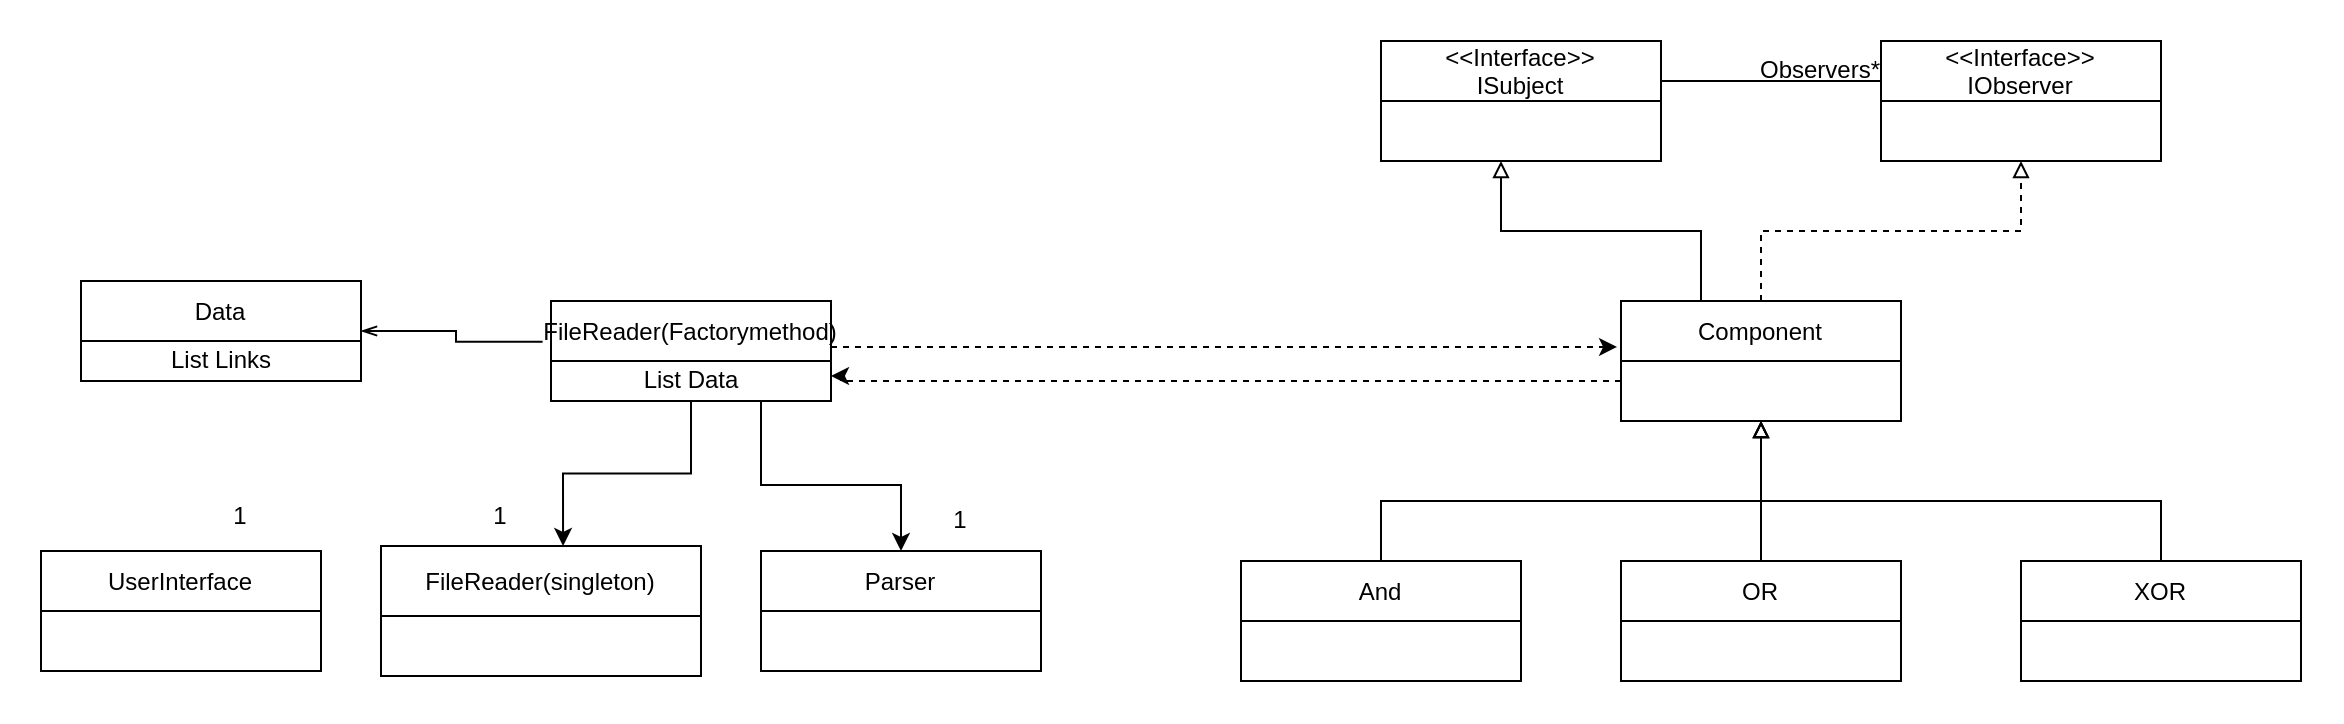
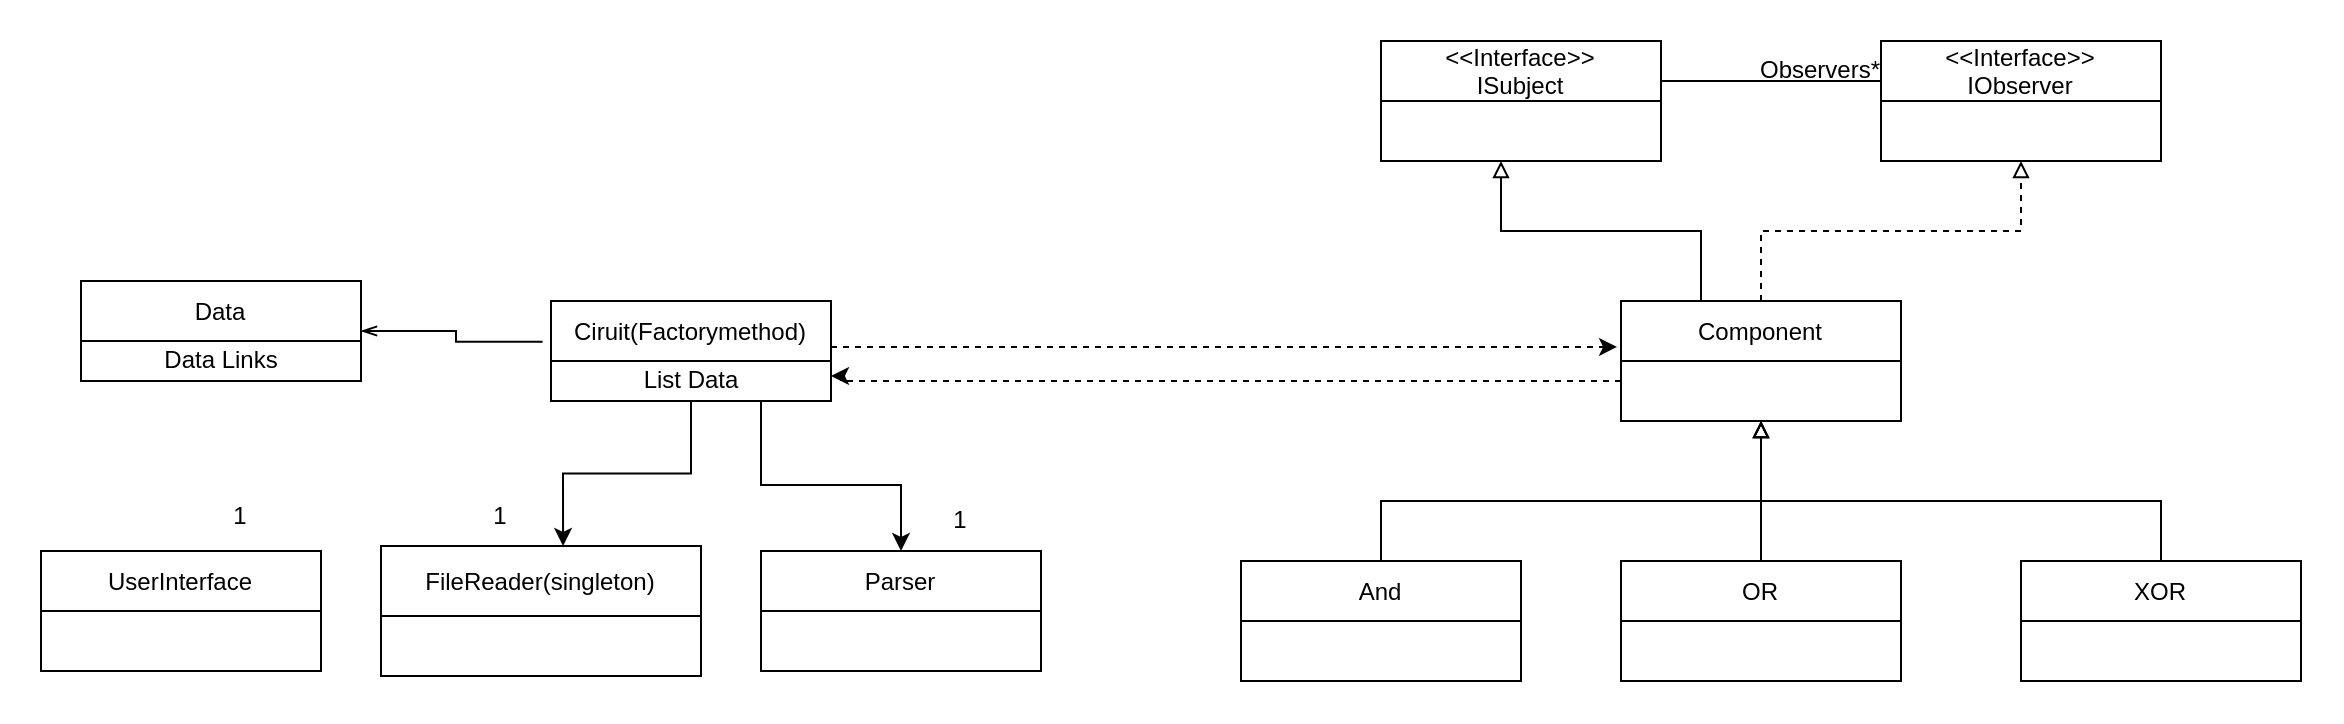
(690, 332) -> (690, 332)
(222, 361) -> (222, 361)
